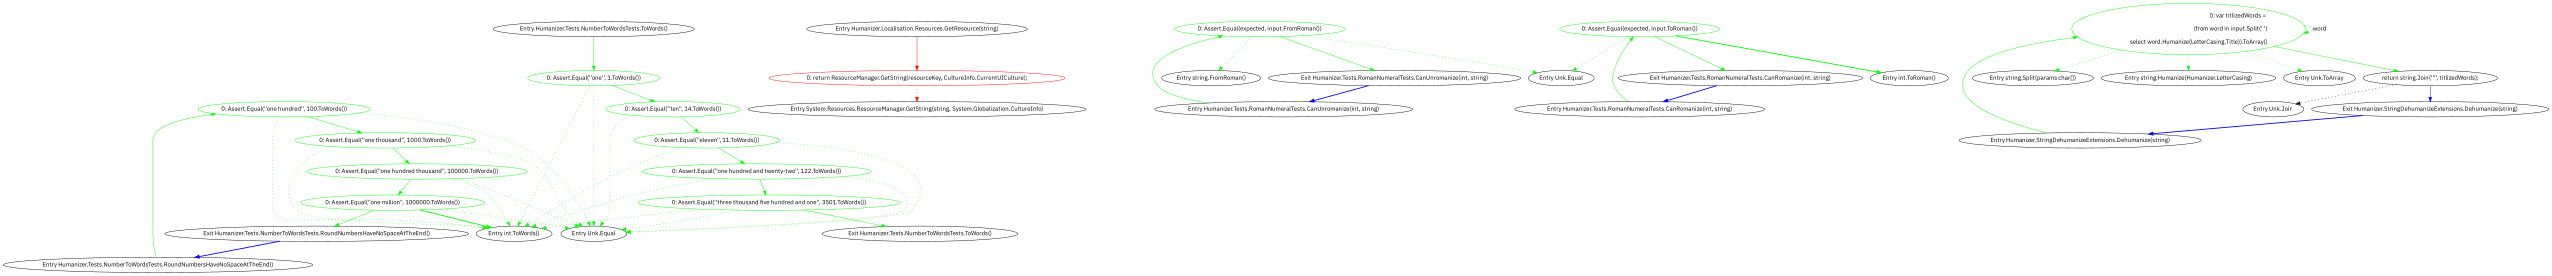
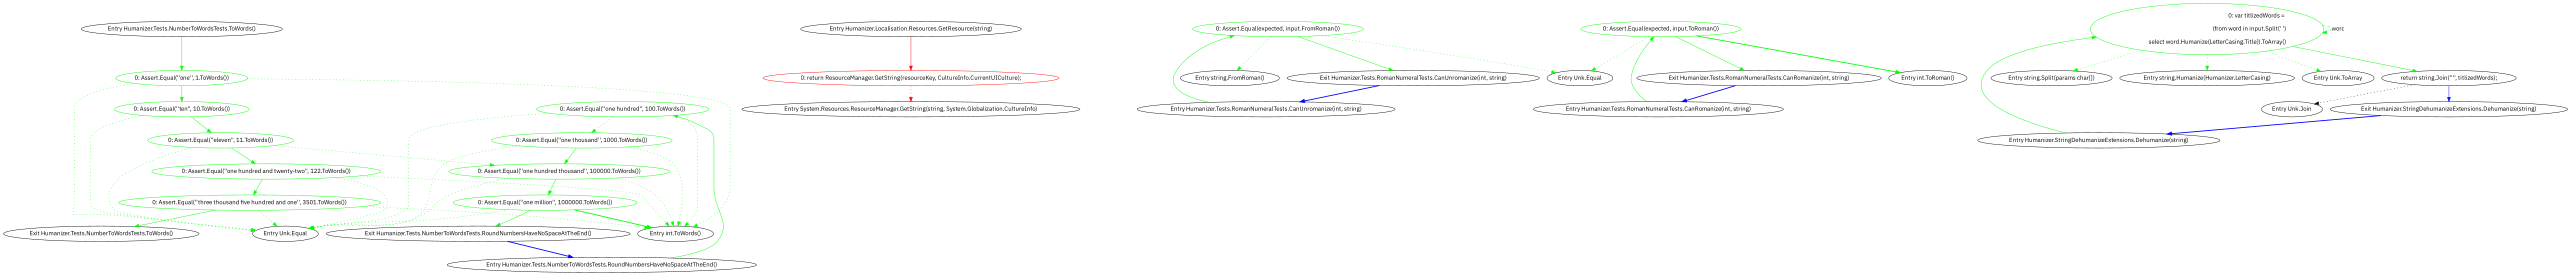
(673, 109) -> (182, 109)
(333, 124) -> (604, 124)
(603, 181) -> (382, 155)
